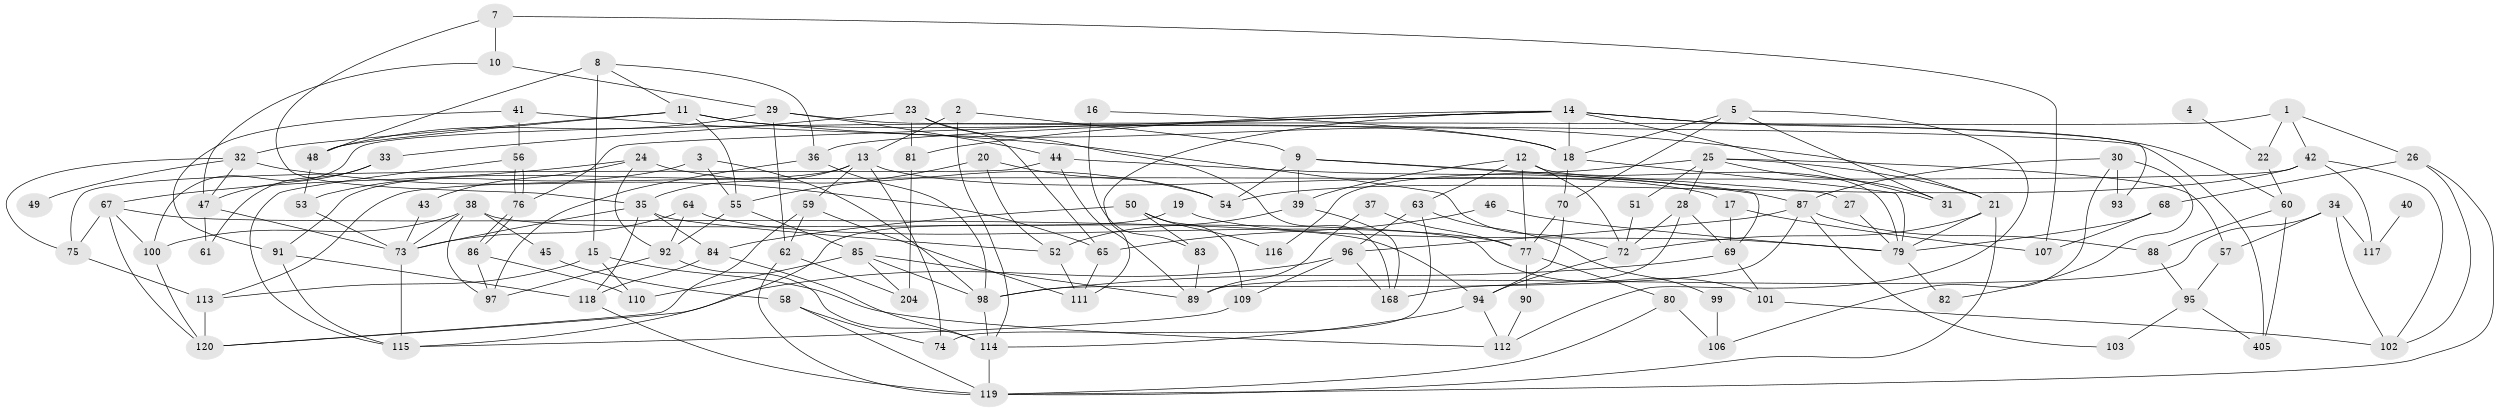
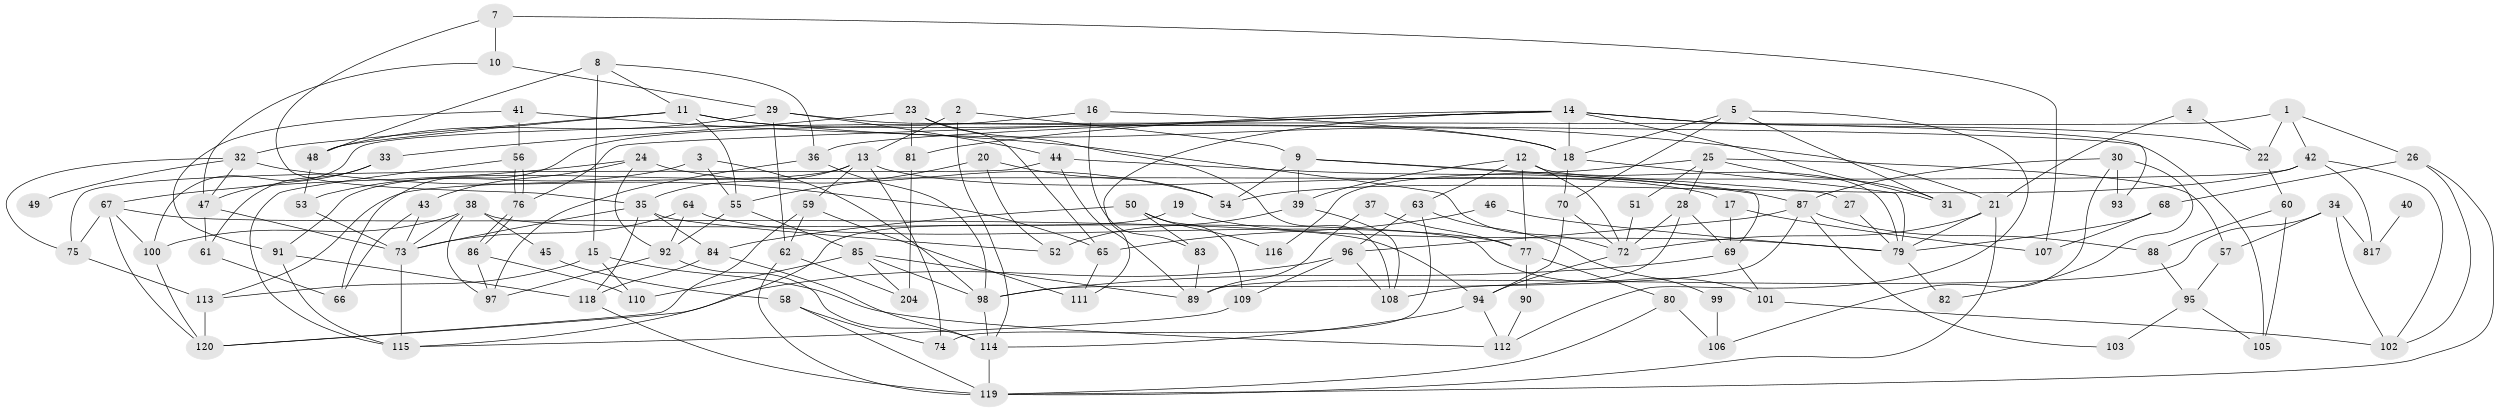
(1936, 128) -> (2035, 129)
(1855, 170) -> (2087, 149)
(1545, 229) -> (1593, 228)
(2372, 253) -> (2372, 253)
(1065, 271) -> none
none -> (340, 300)
(1390, 300) -> (1390, 300)
(2262, 348) -> (2262, 348)
